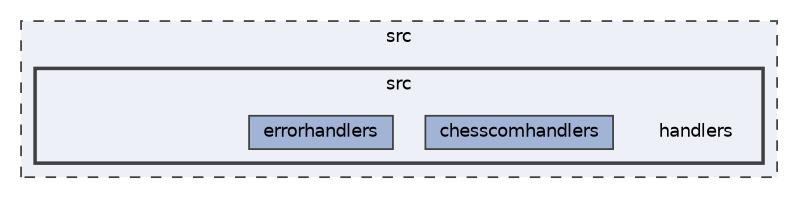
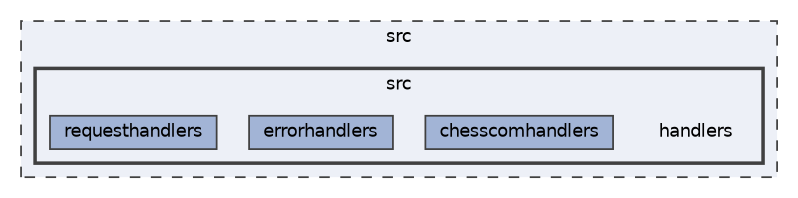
none -> (133, 132)
